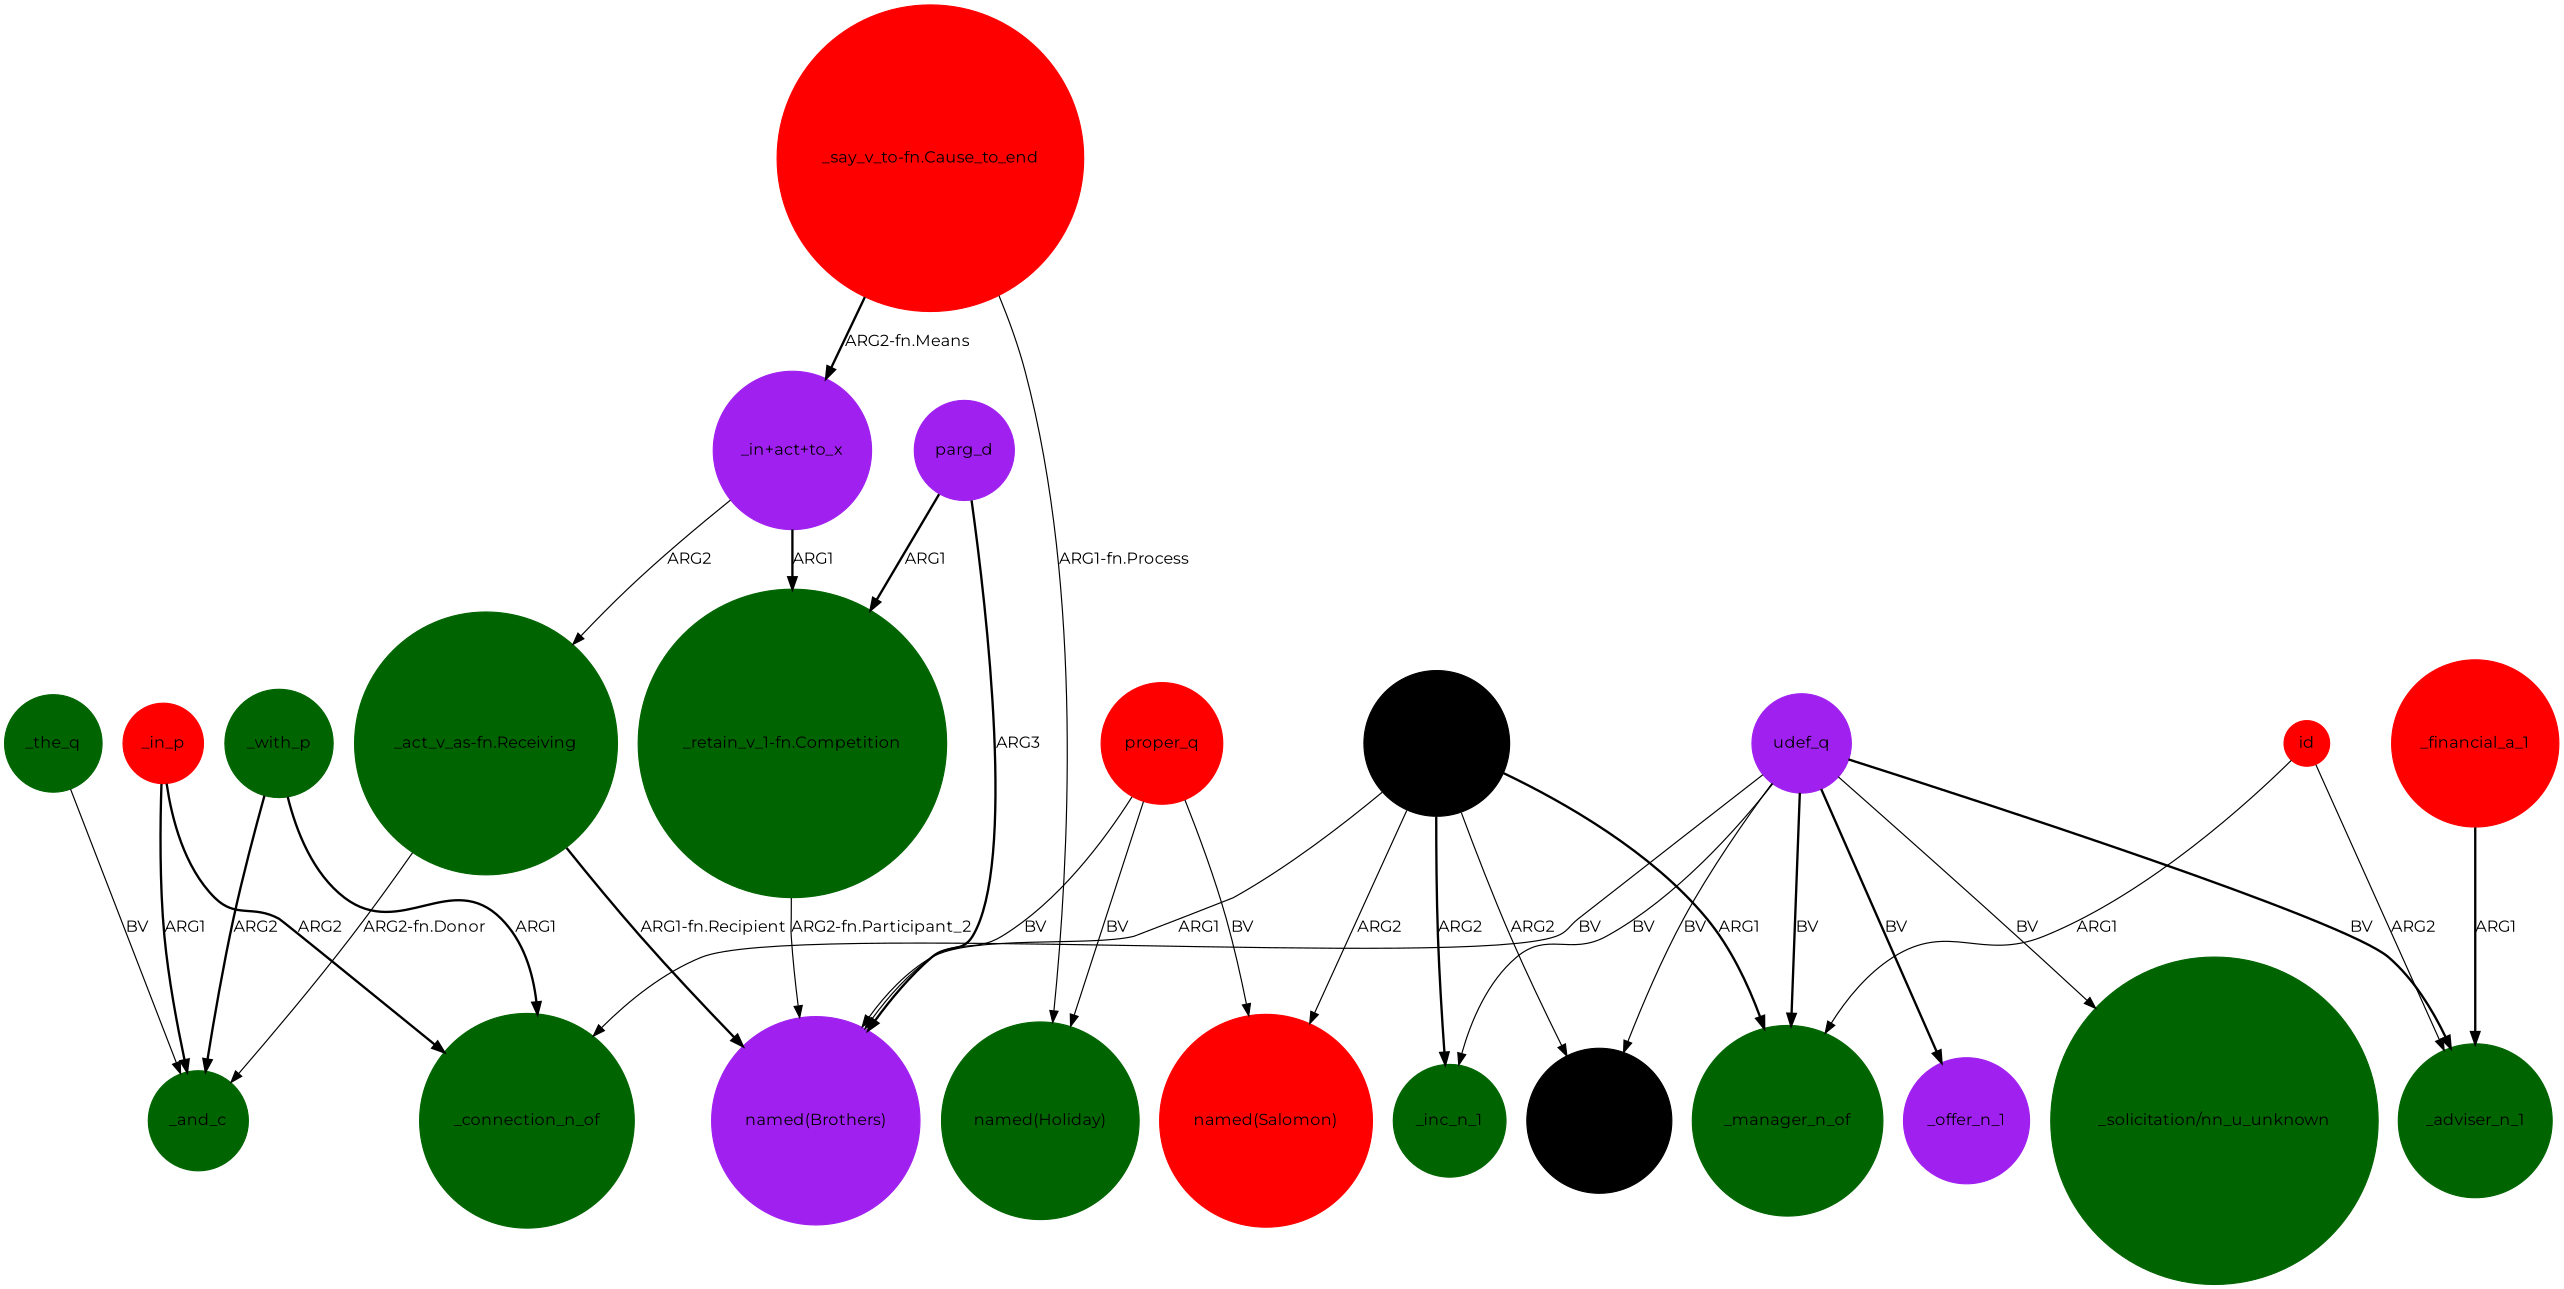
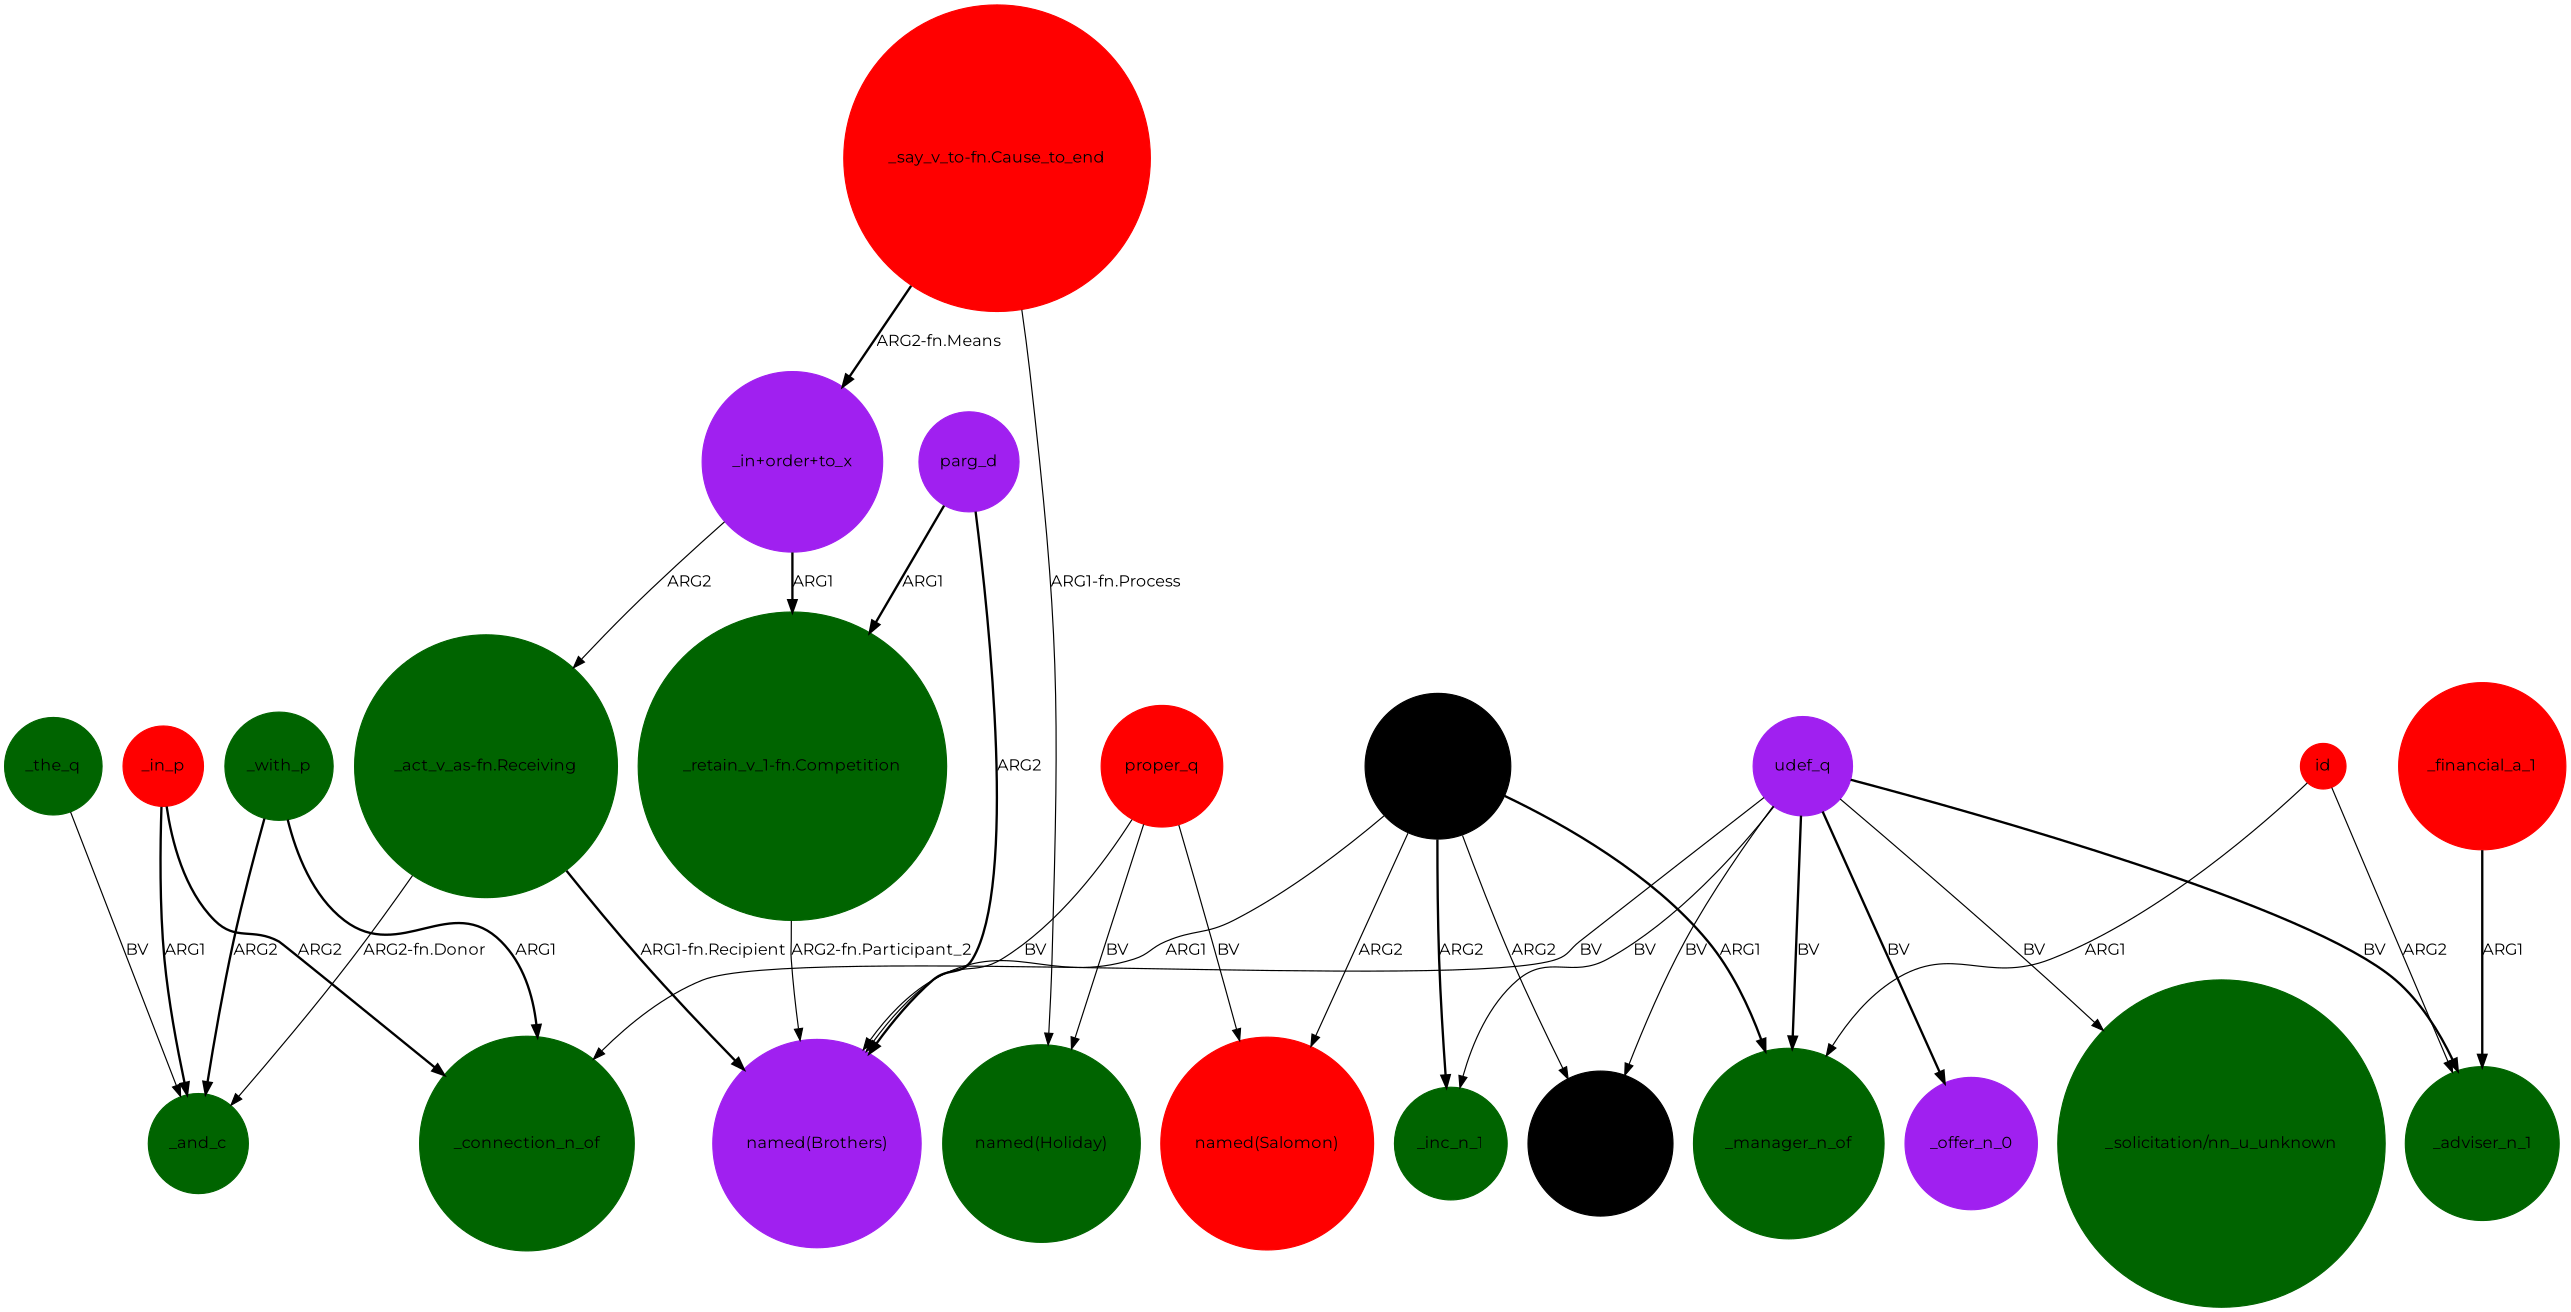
(792, 450) -> (792, 462)
(1019, 743) -> (1020, 766)
(1967, 1121) -> (1971, 1144)
